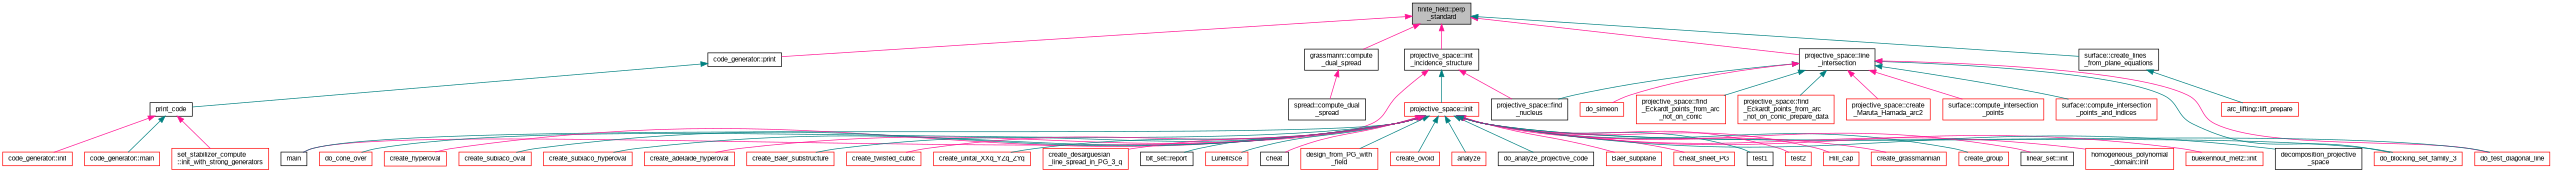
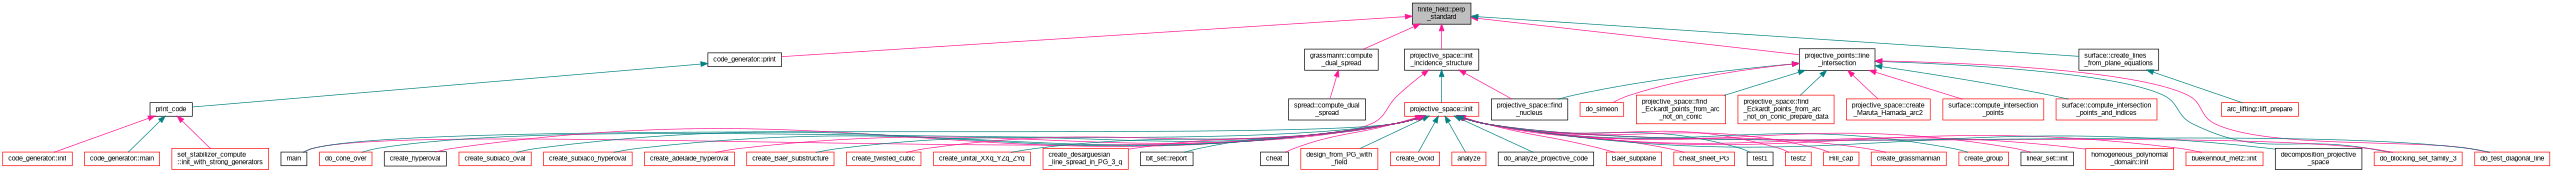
(1837, 60) -> (1837, 60)
(1928, 140) -> (1928, 140)
(415, 159) -> (415, 159)
(1227, 159) -> none
